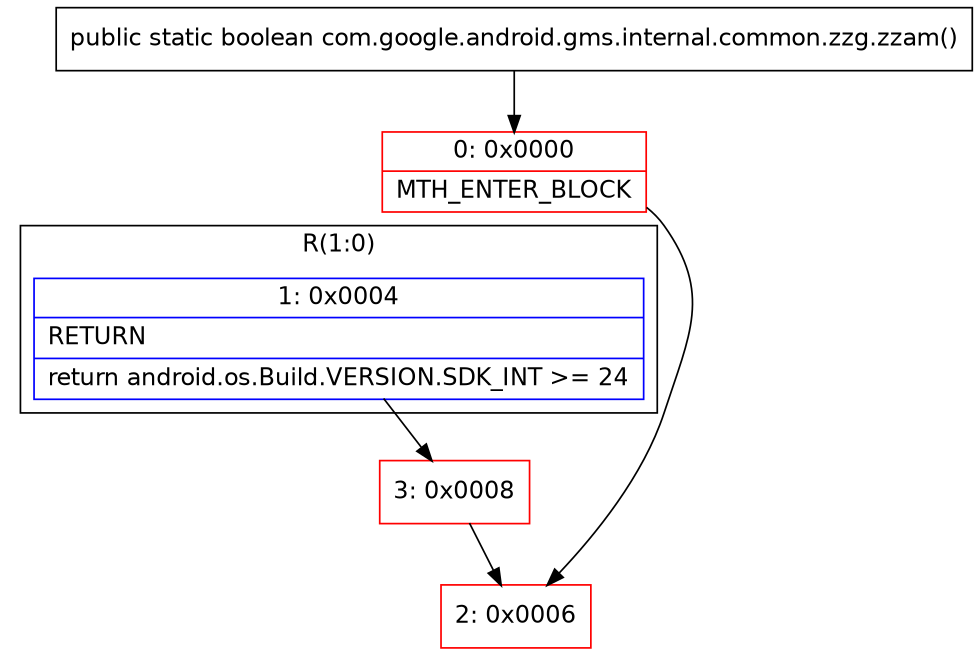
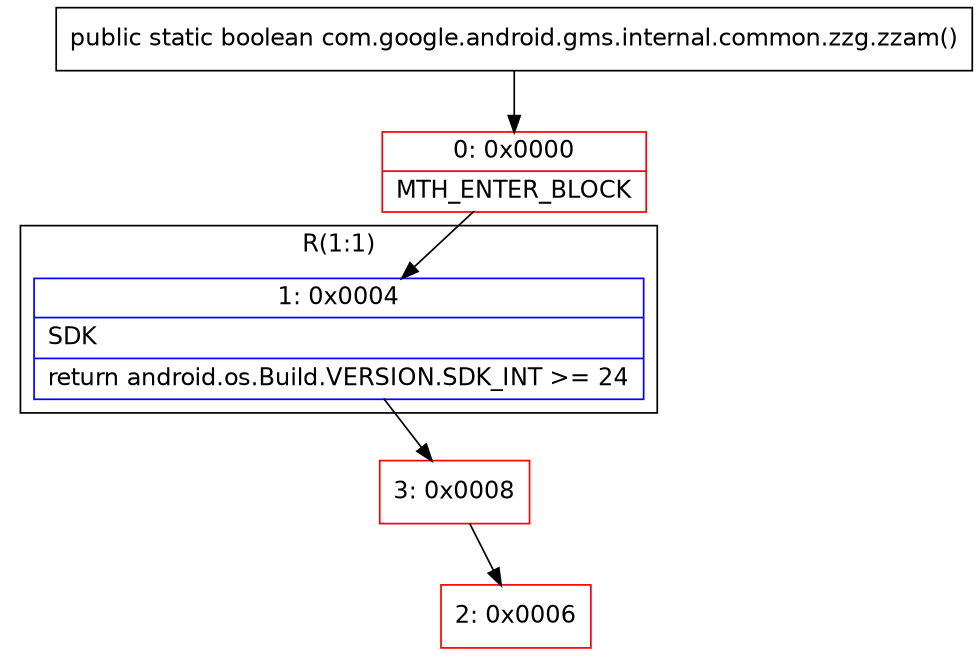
(339, 245) -> (339, 245)
(97, 337) -> (72, 337)
(669, 399) -> (444, 239)
